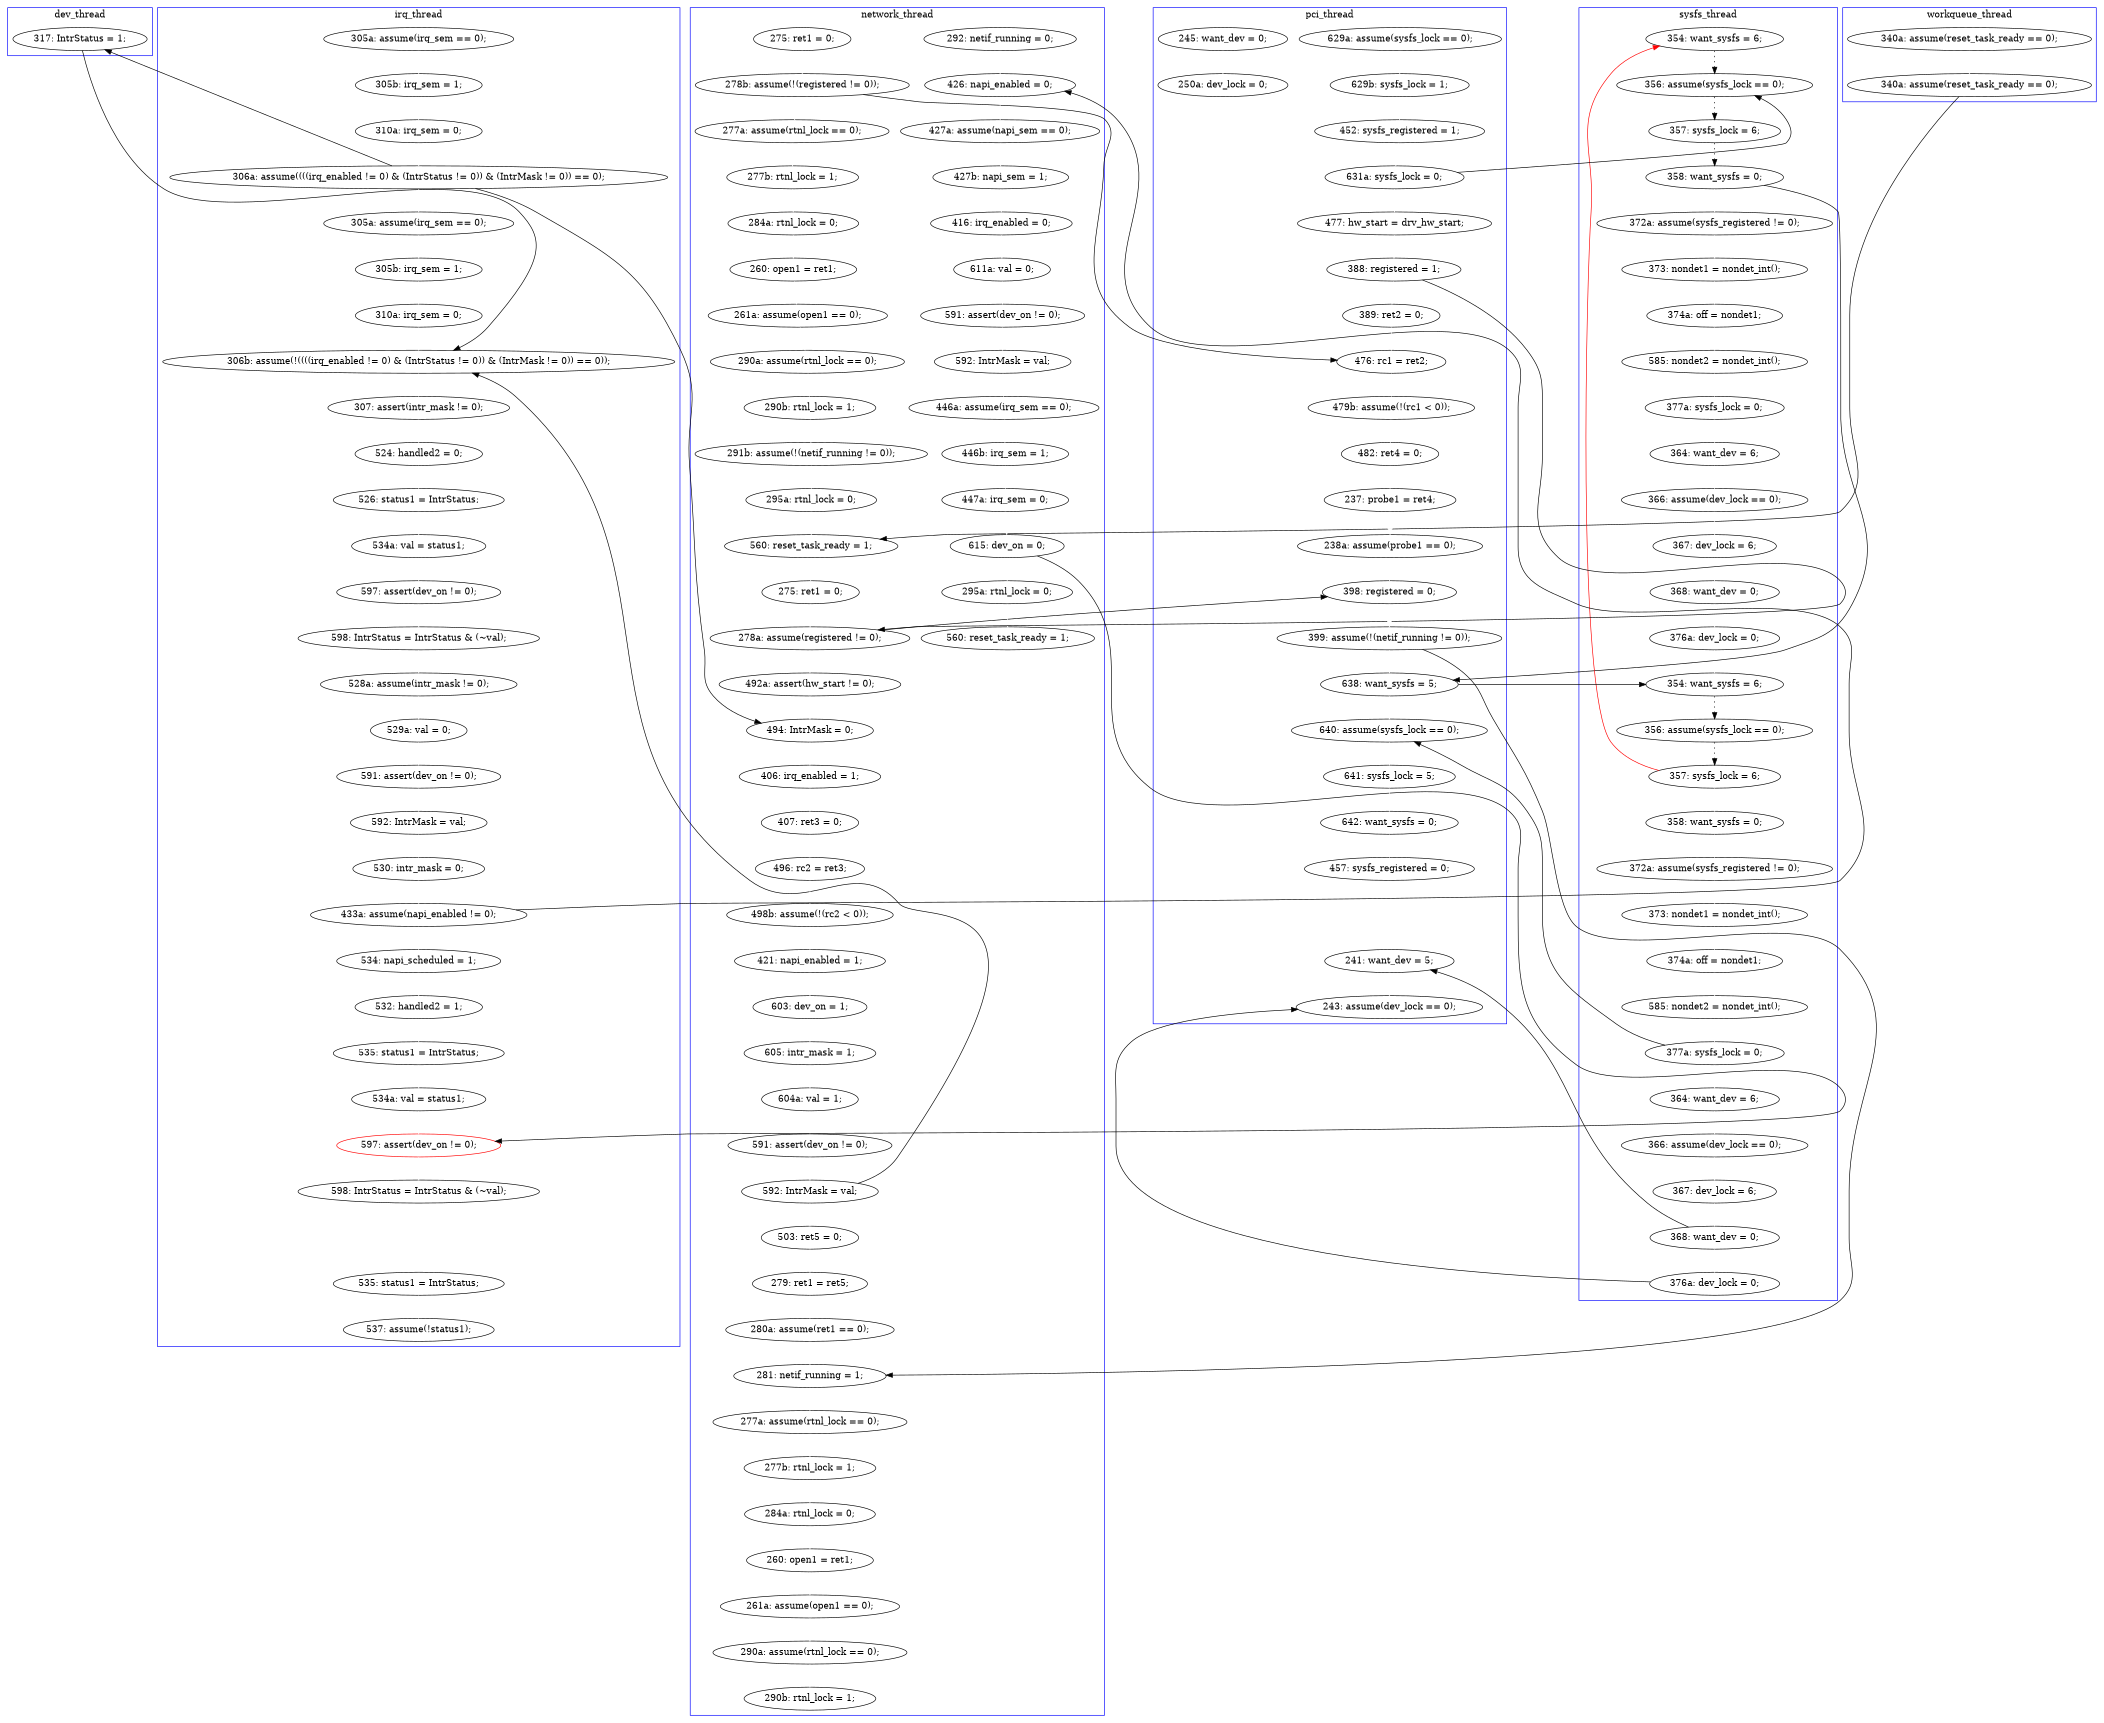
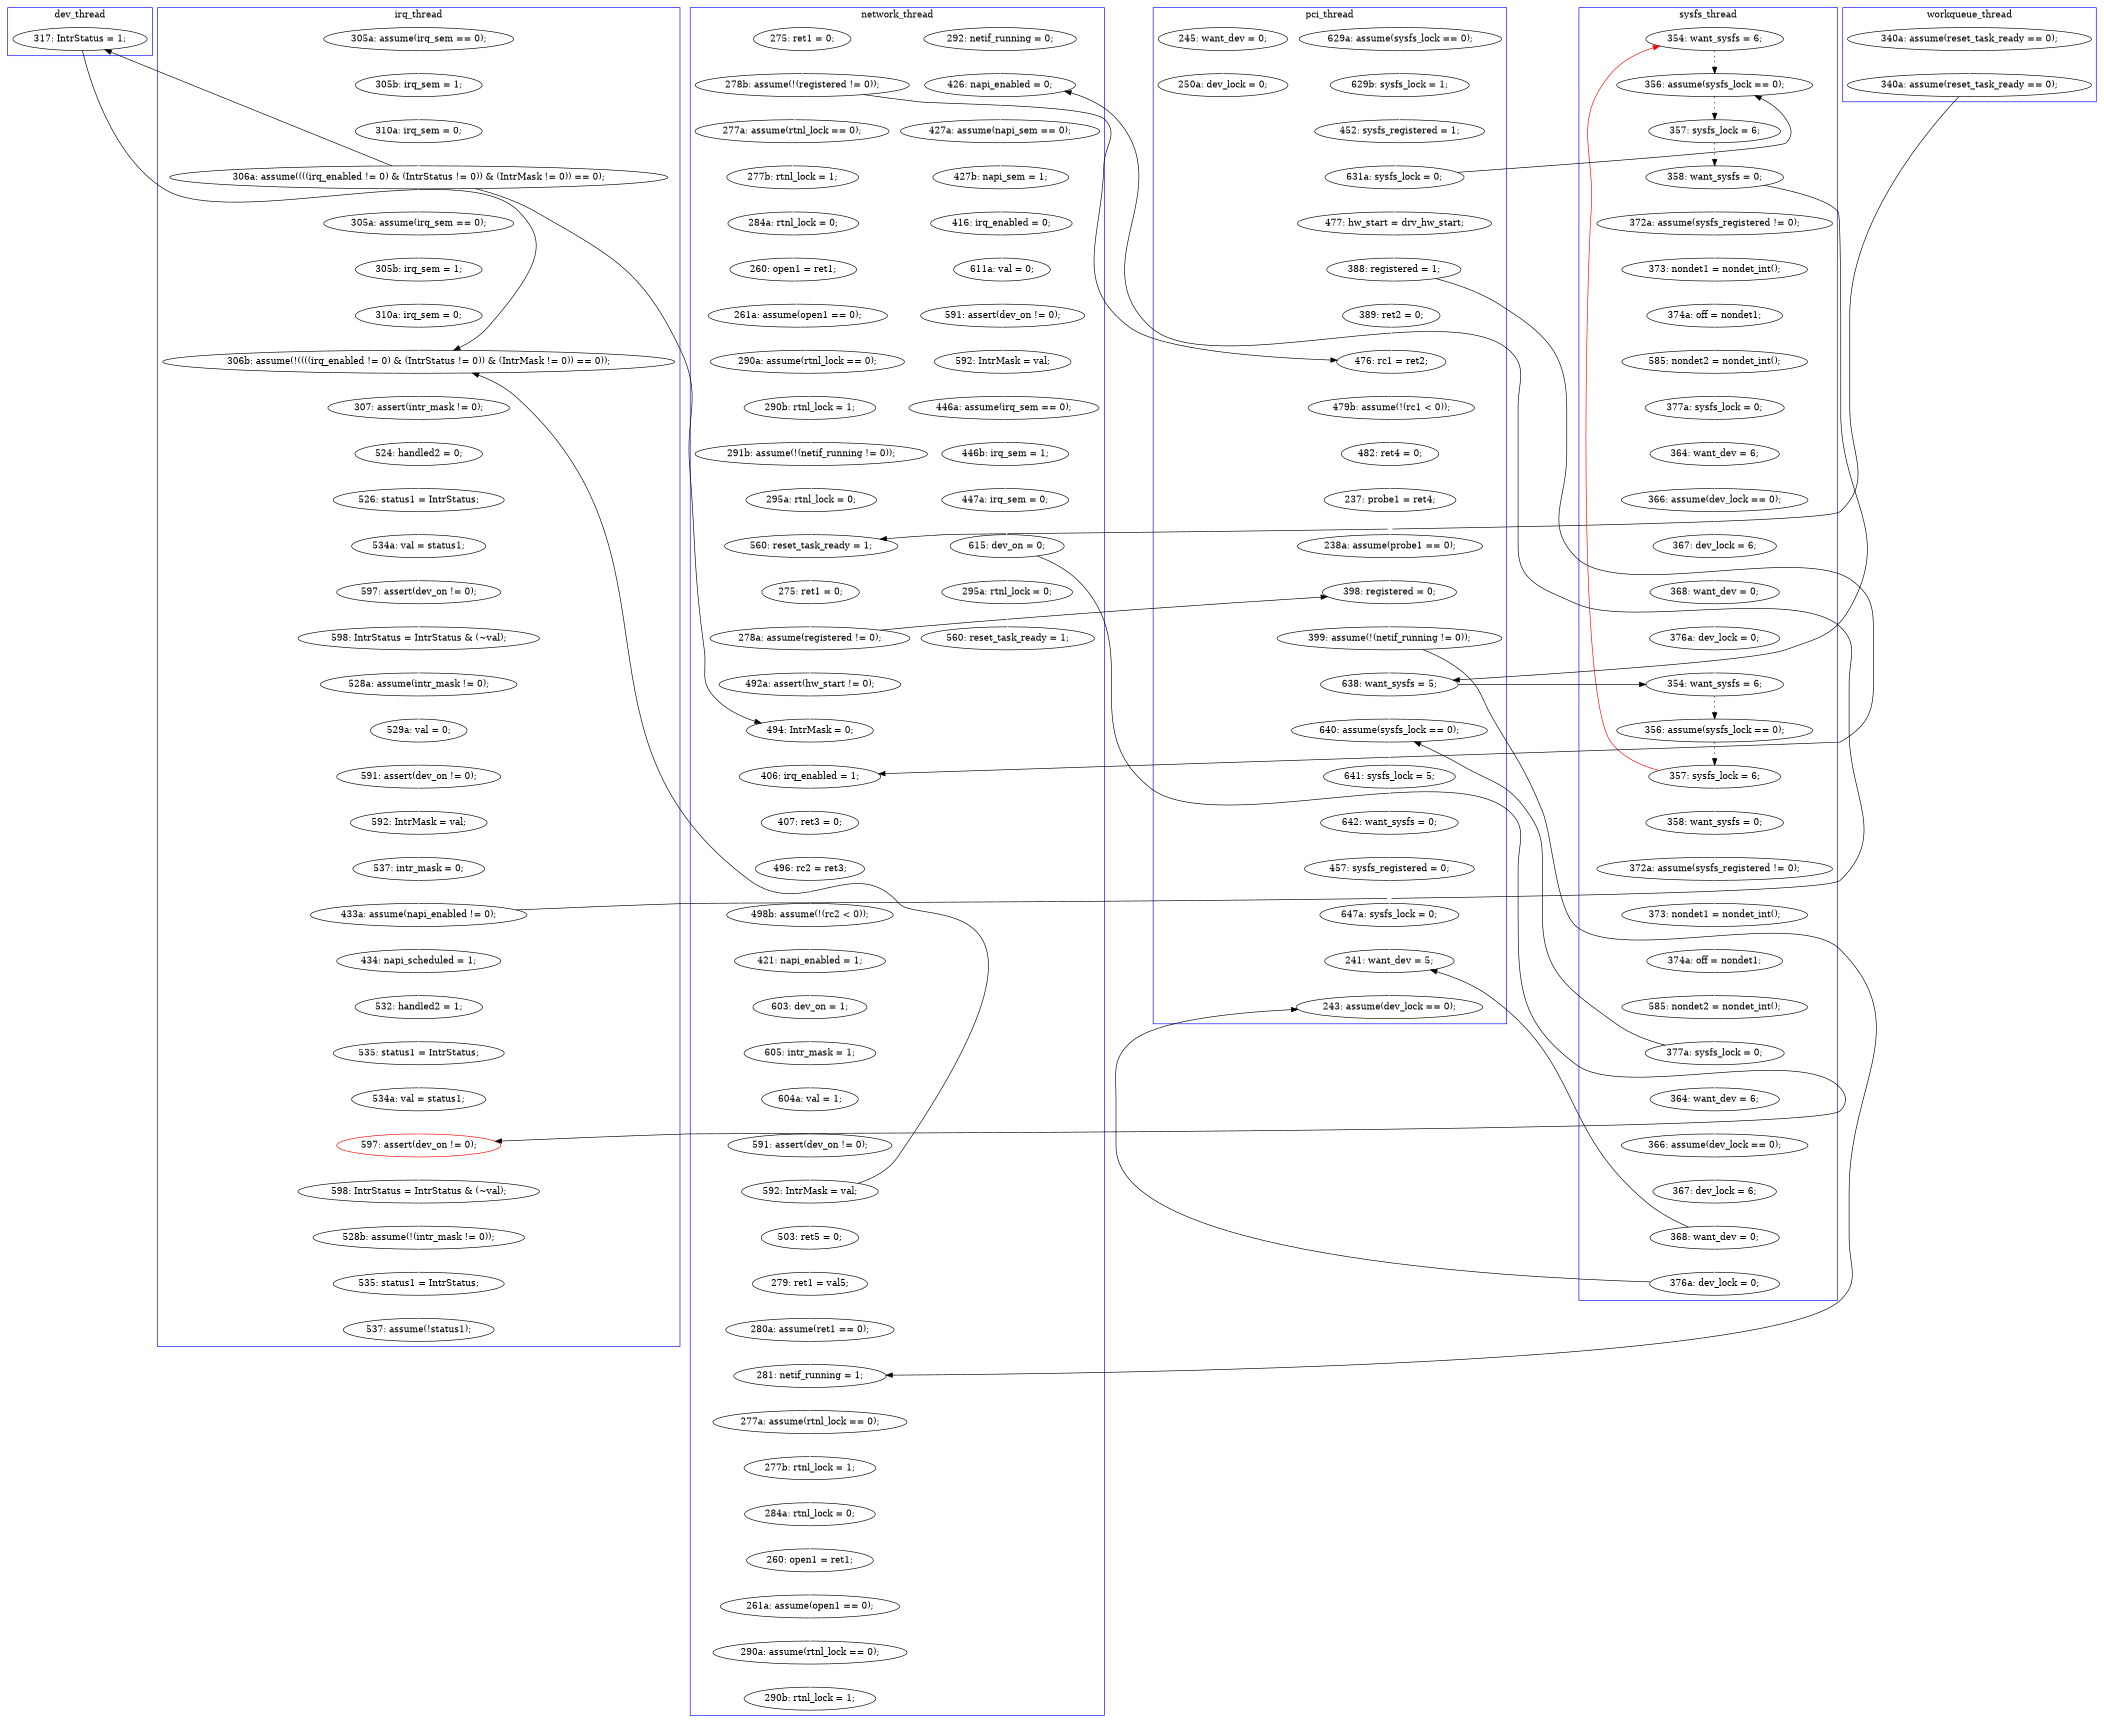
(1692, 615) -> (1772, 745)
(419, 869) -> (419, 869)
none -> (1389, 915)
(419, 961) -> (419, 961)
none -> (419, 1238)
(810, 1284) -> (810, 1284)
